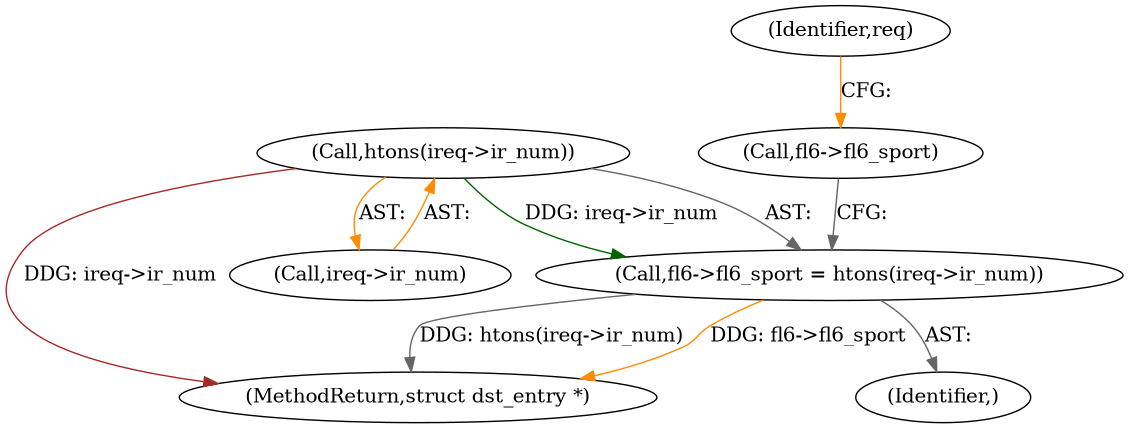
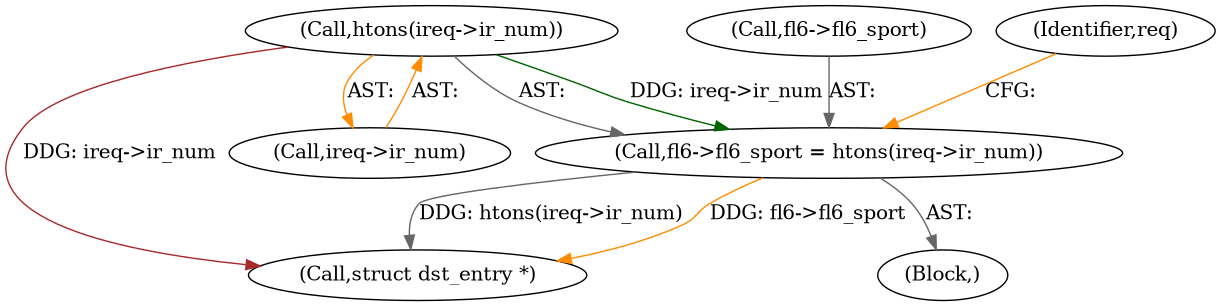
(841, 85) -> (977, 88)
(865, 214) -> (856, 92)
(418, 397) -> (418, 275)
(943, 397) -> (943, 275)
